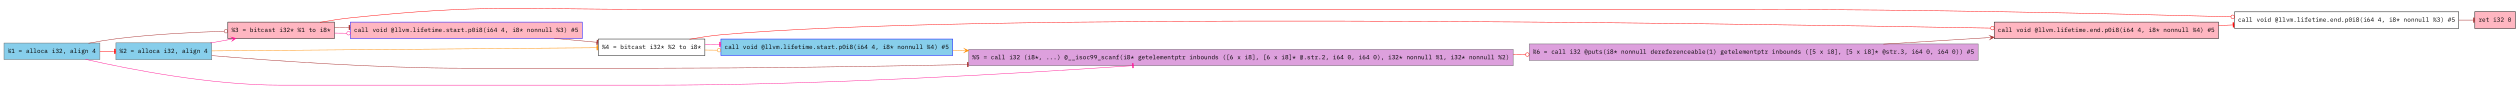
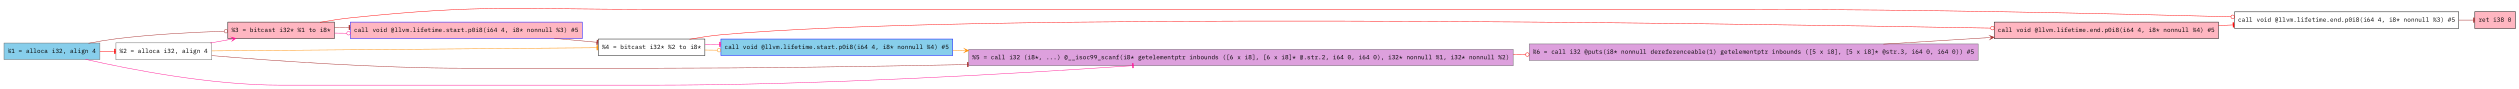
(2495, 20) -> (2495, 20)
(164, 51) -> (164, 51)
